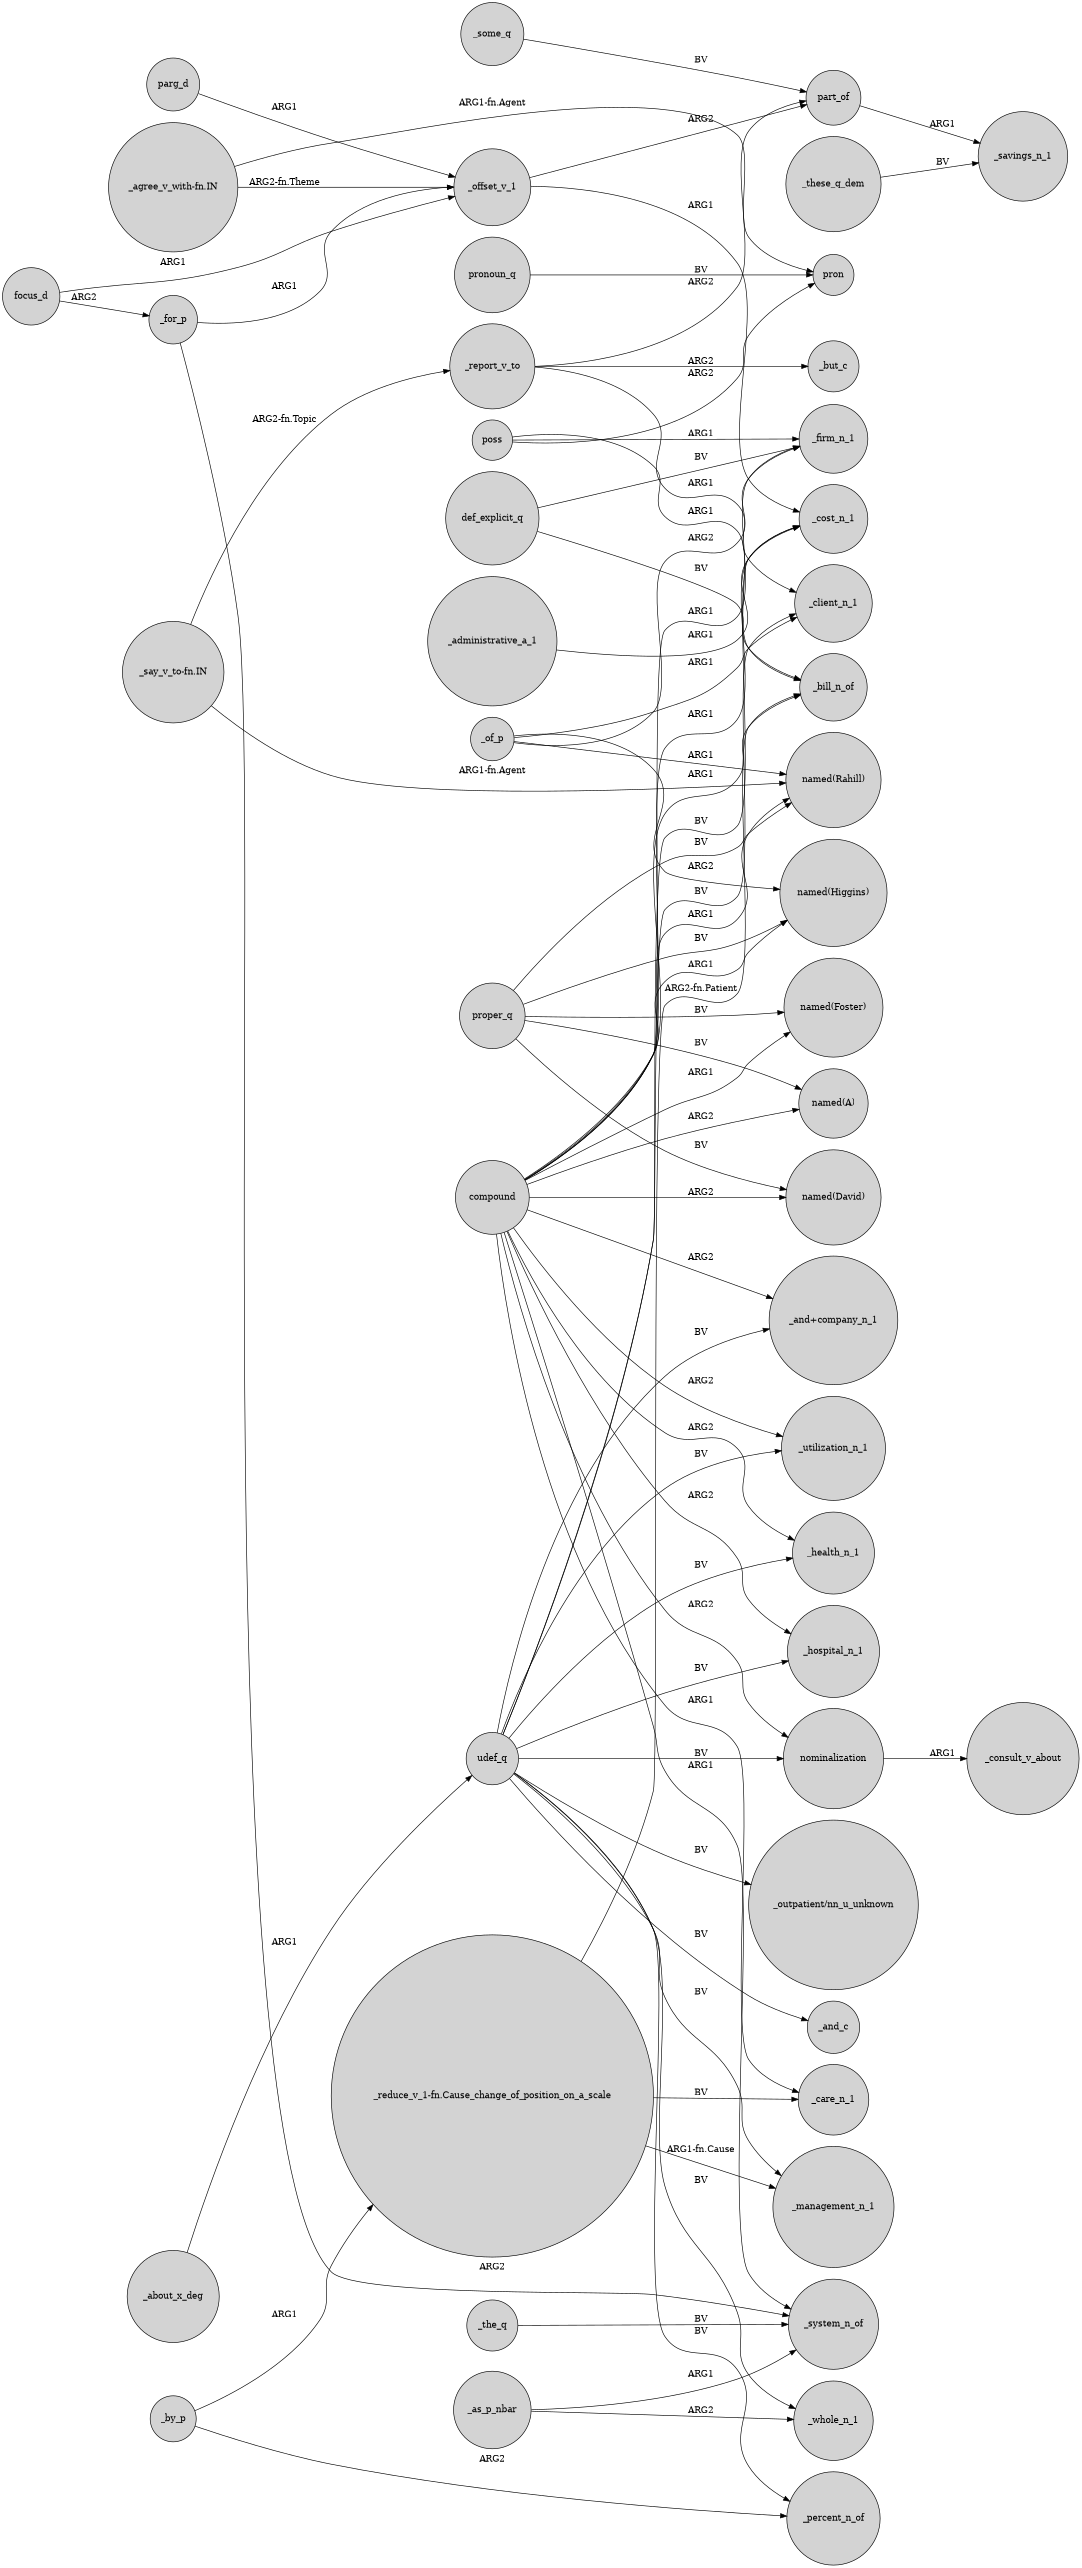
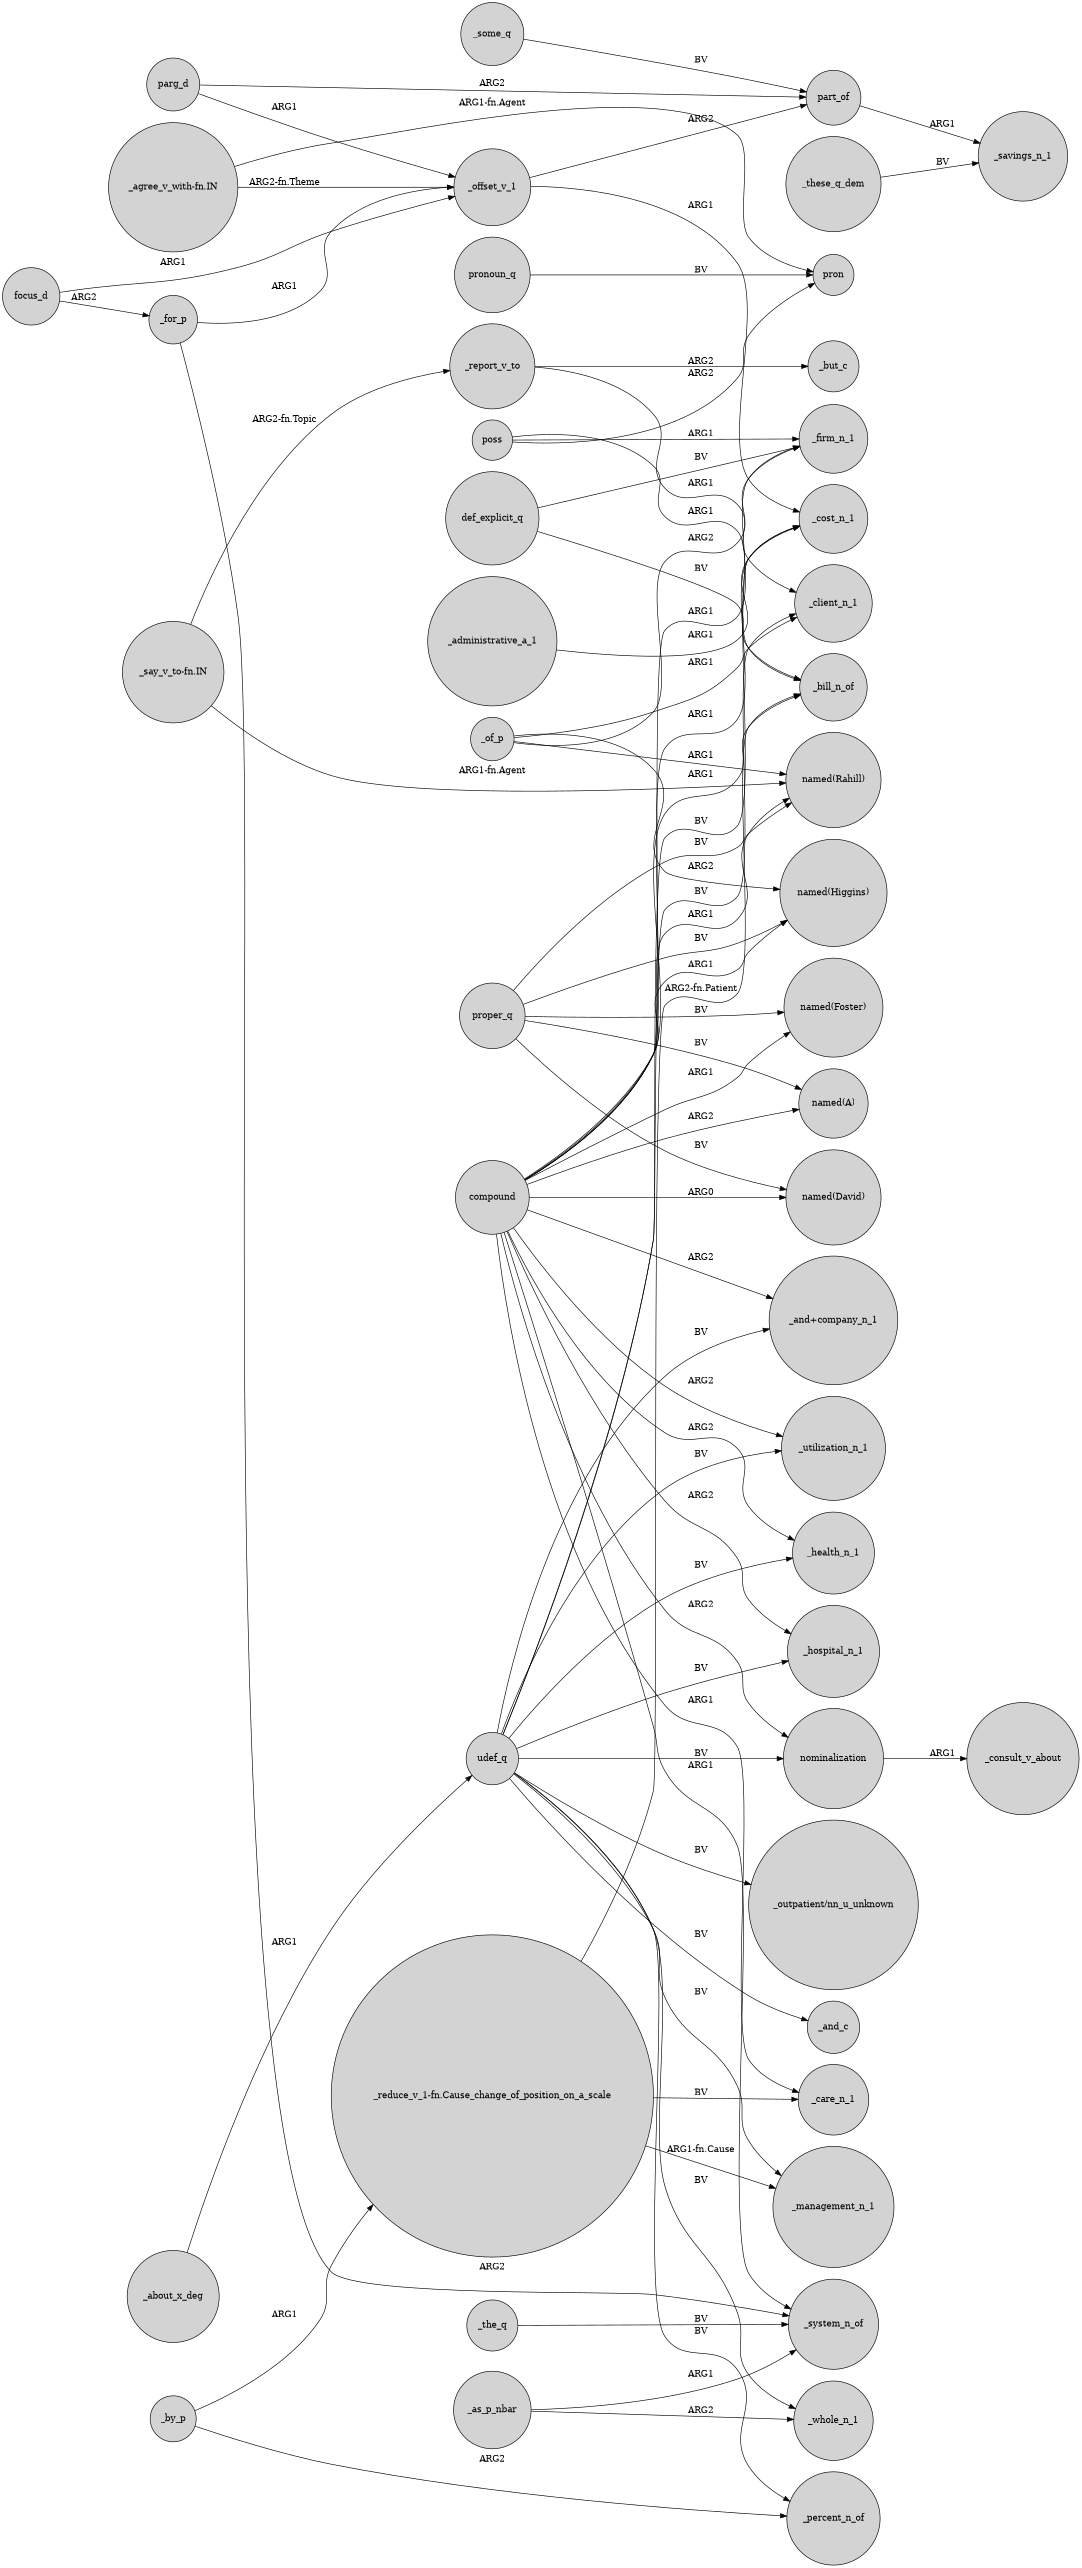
(735, 289) -> (500, 91)
(701, 1193) -> (701, 1193)
